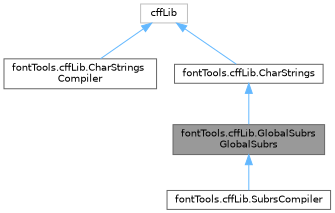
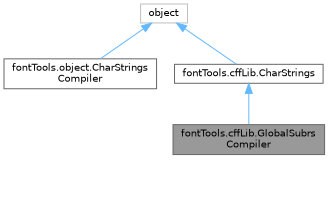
(164, 13) -> (164, 13)
(80, 74) -> (80, 74)
(249, 140) -> (249, 140)
(249, 200) -> none
